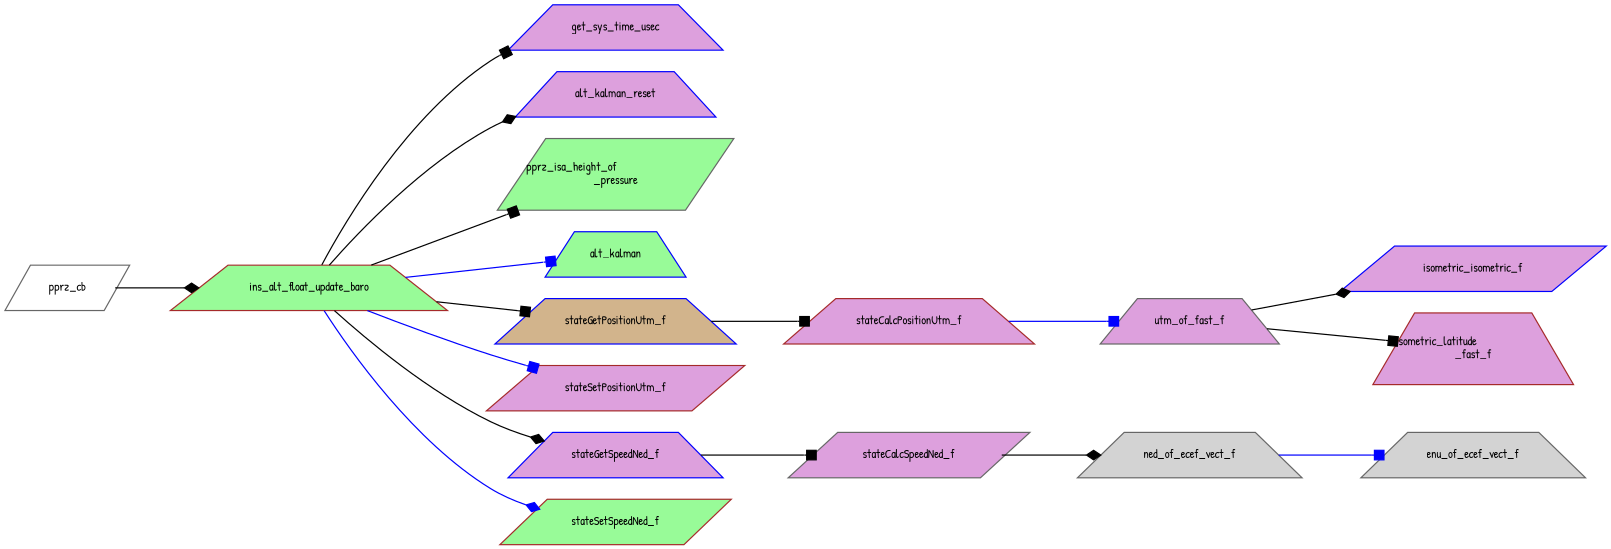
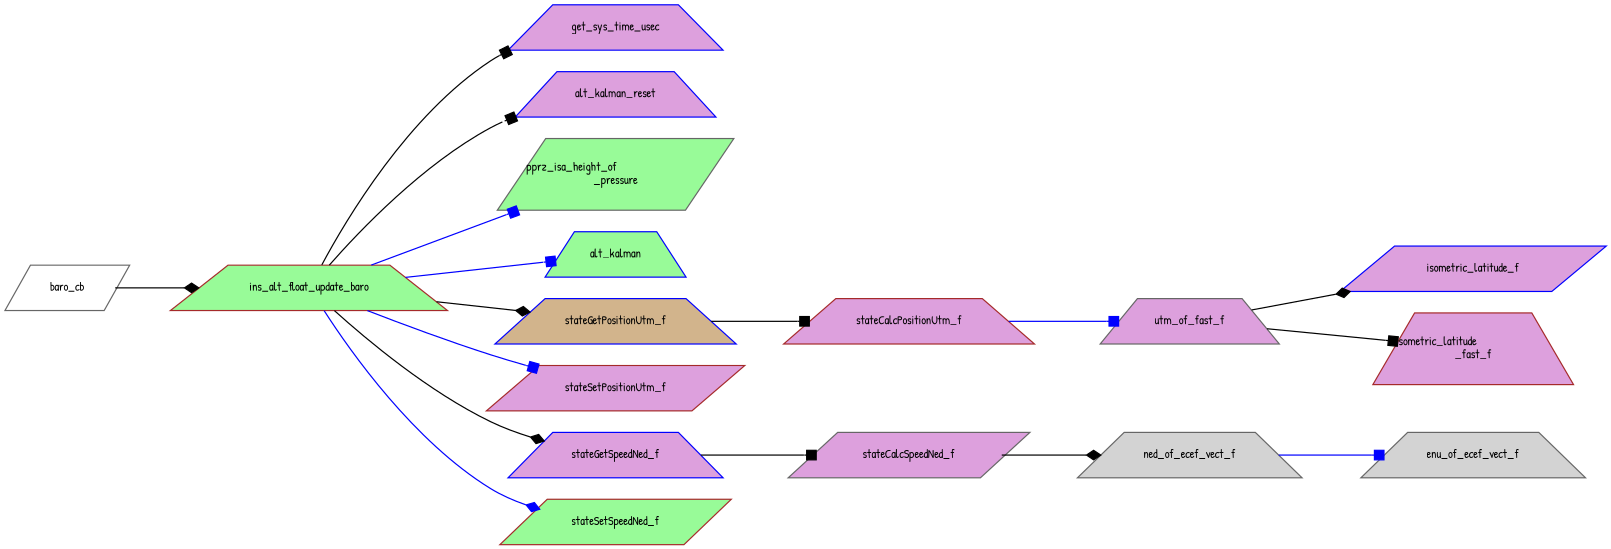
(409, 185) -> (409, 185)
(439, 240) -> (439, 240)
(1473, 269) -> (1473, 269)
(67, 288) -> (67, 288)
(477, 306) -> (477, 306)
